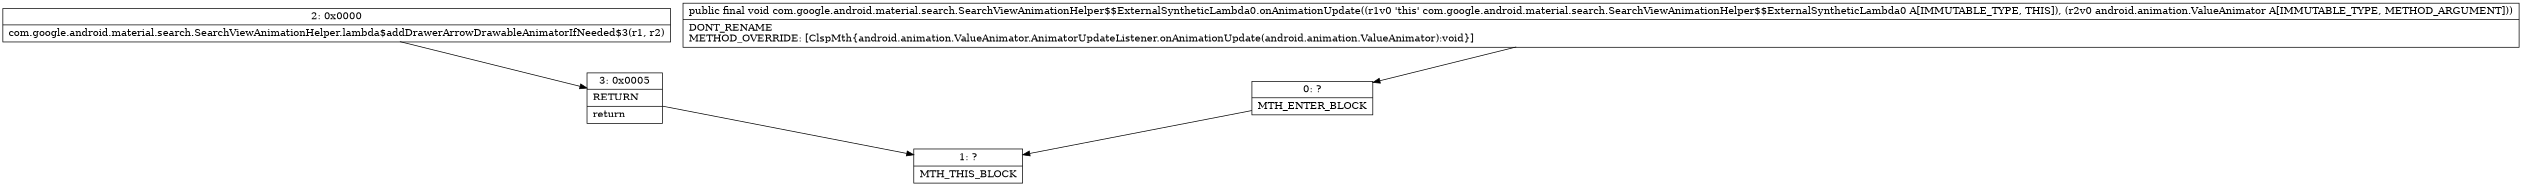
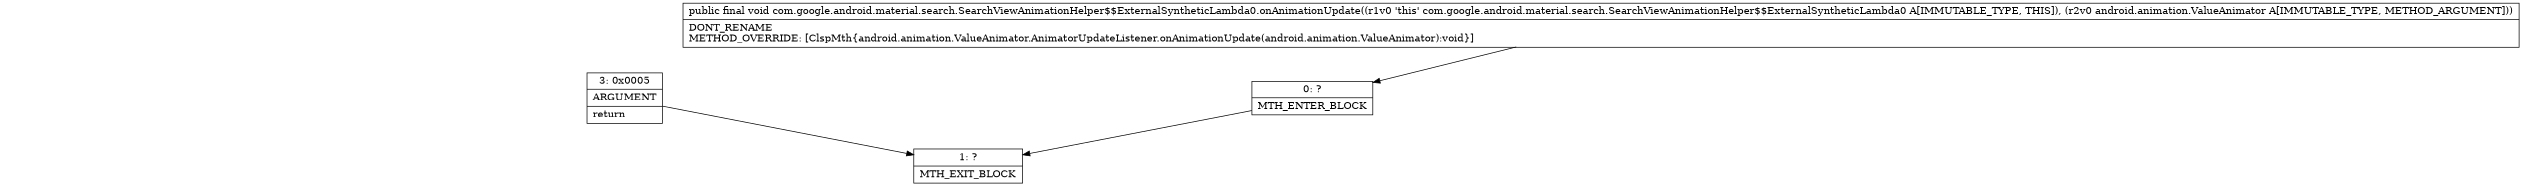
(337, 25) -> none
(616, 97) -> (625, 97)
(968, 174) -> (968, 174)
